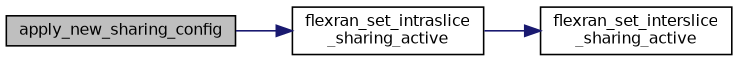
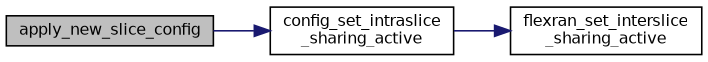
(121, 31) -> (110, 31)
(388, 31) -> (362, 31)
